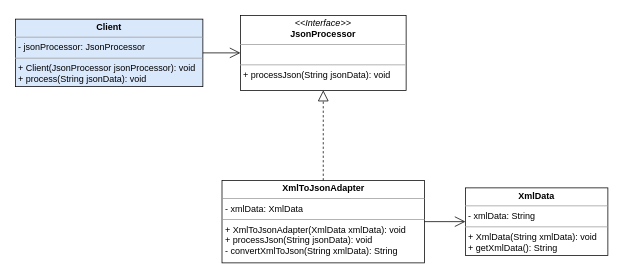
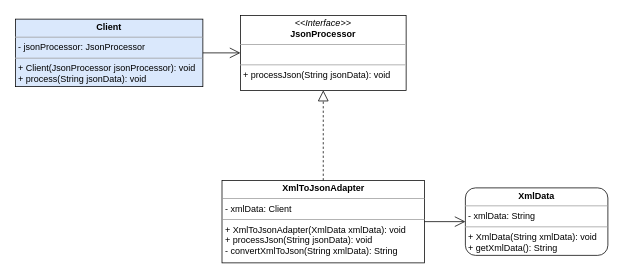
(320, 207) -> (320, 207)
(537, 222) -> (537, 222)
